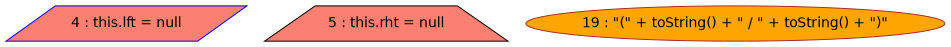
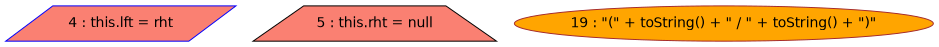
(126, 24) -> (121, 24)
